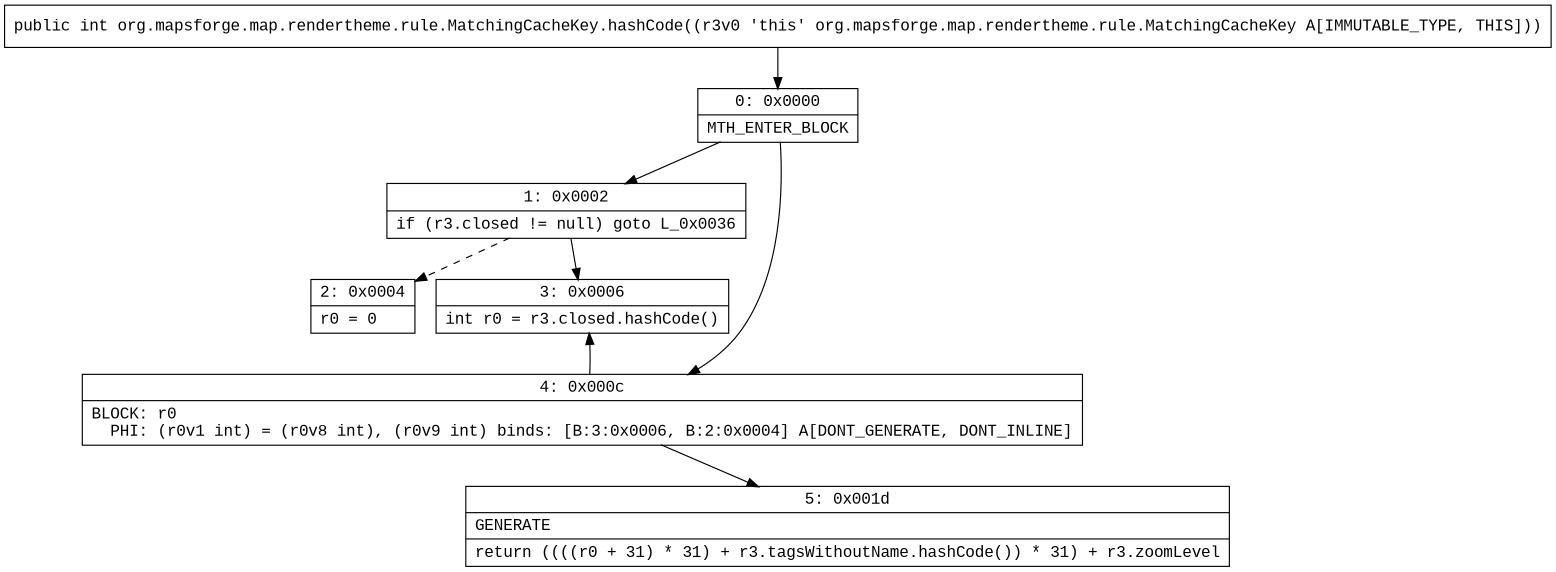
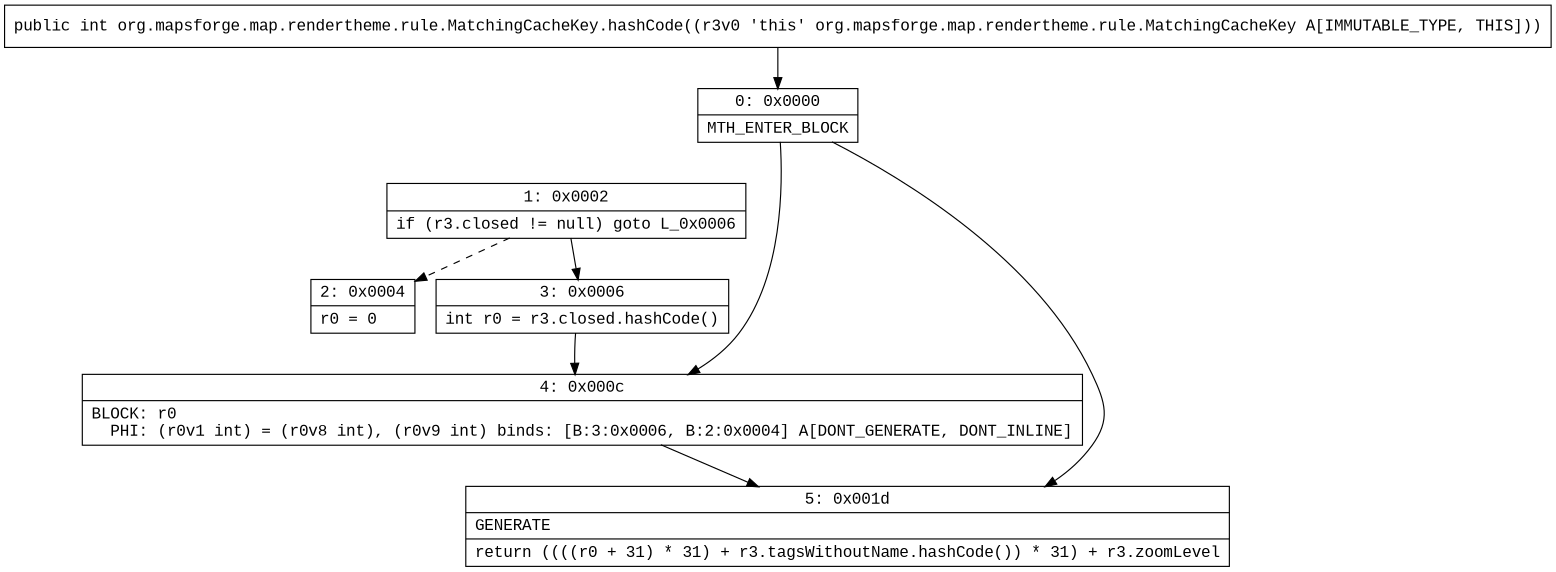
(678, 160) -> (1026, 282)
(566, 224) -> (566, 224)
(590, 360) -> (575, 348)
